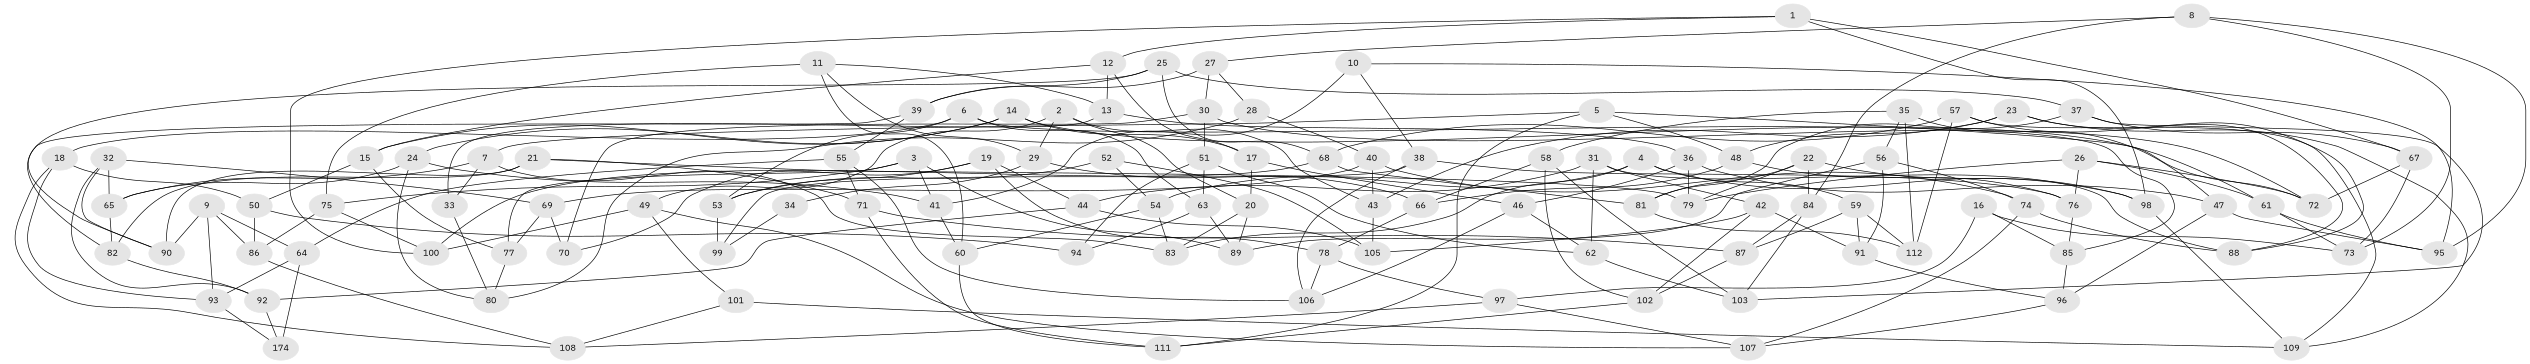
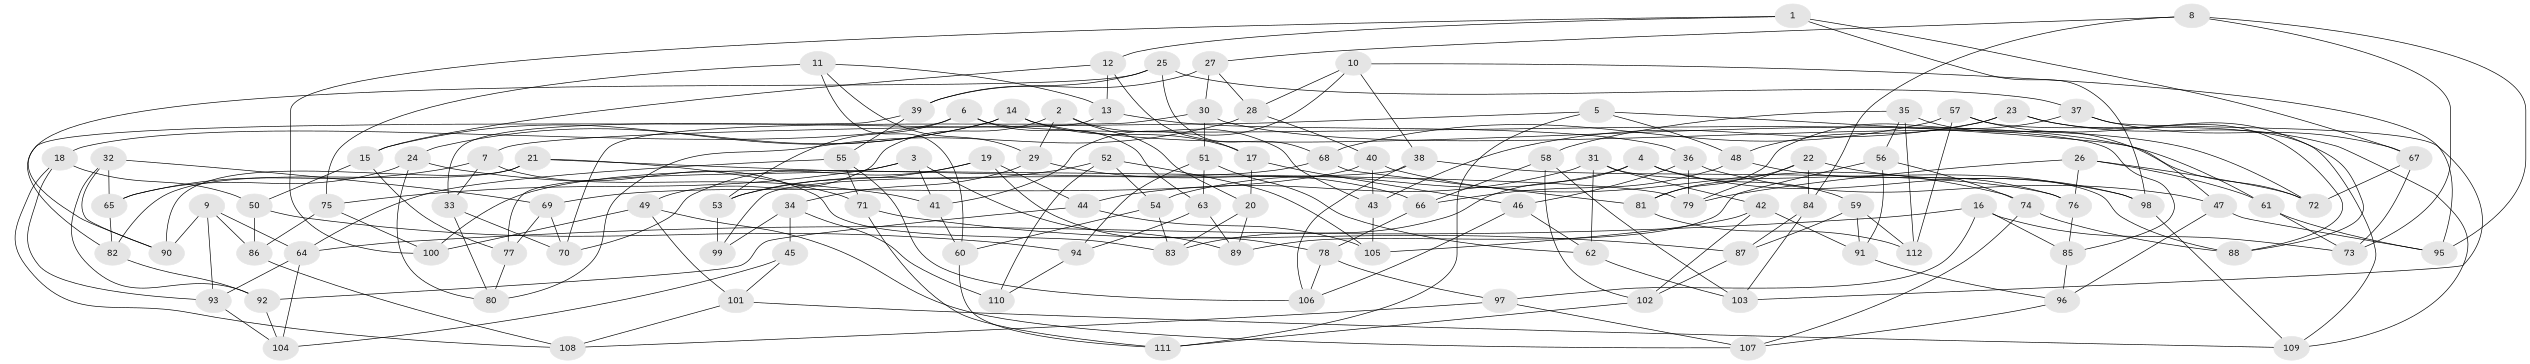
none -> (1306, 85)
none -> (503, 228)
none -> (1182, 231)
none -> (790, 253)
none -> (997, 301)
(281, 348) -> (281, 348)
